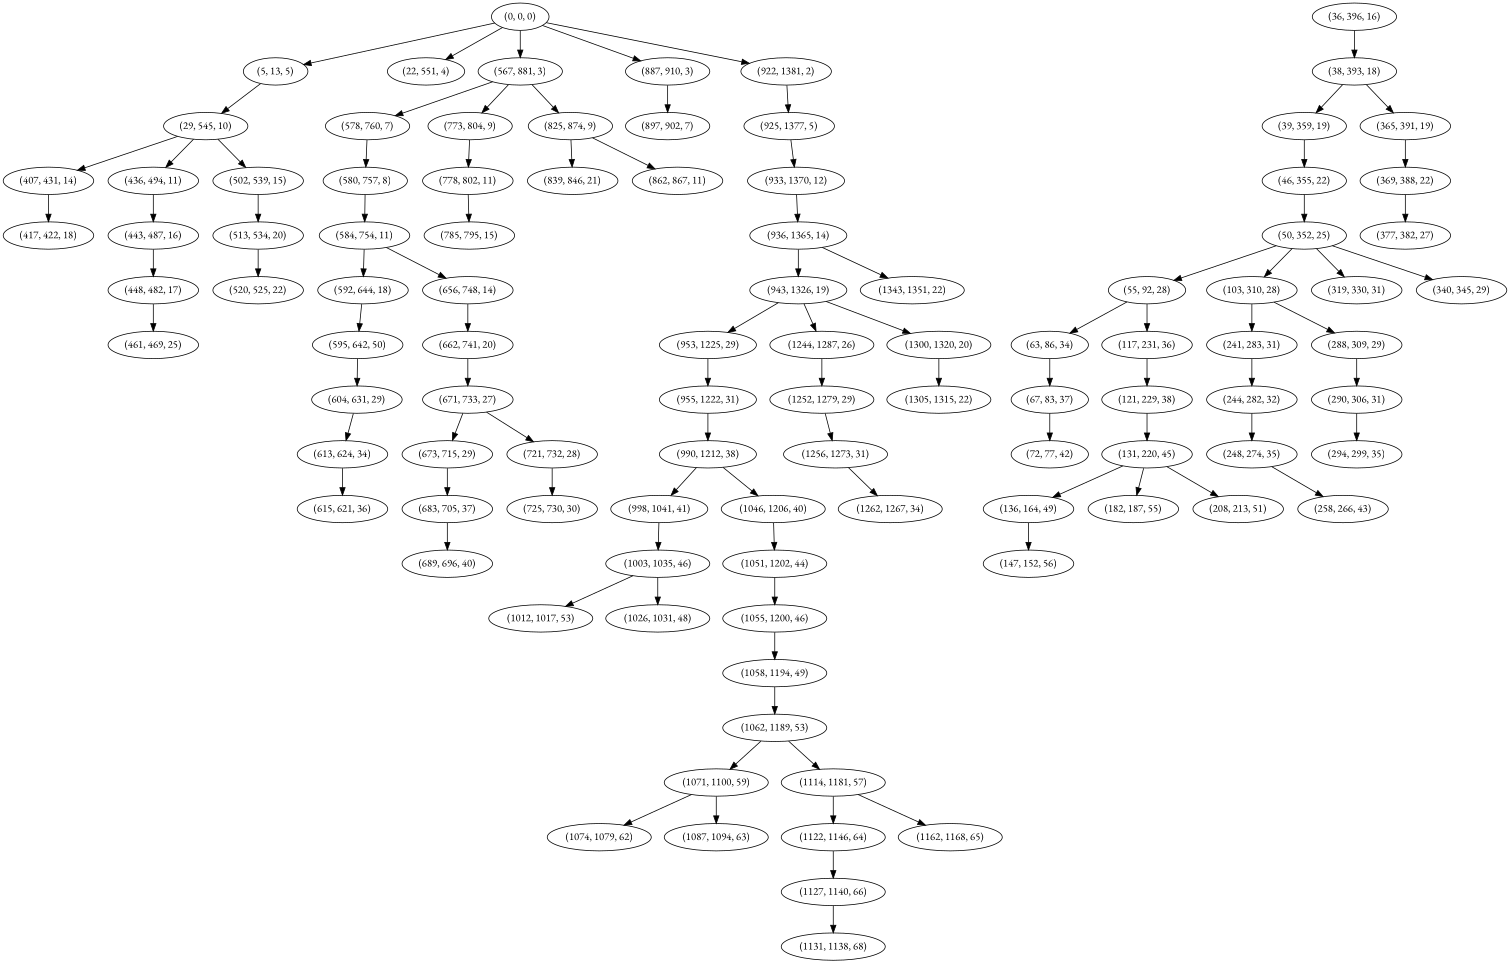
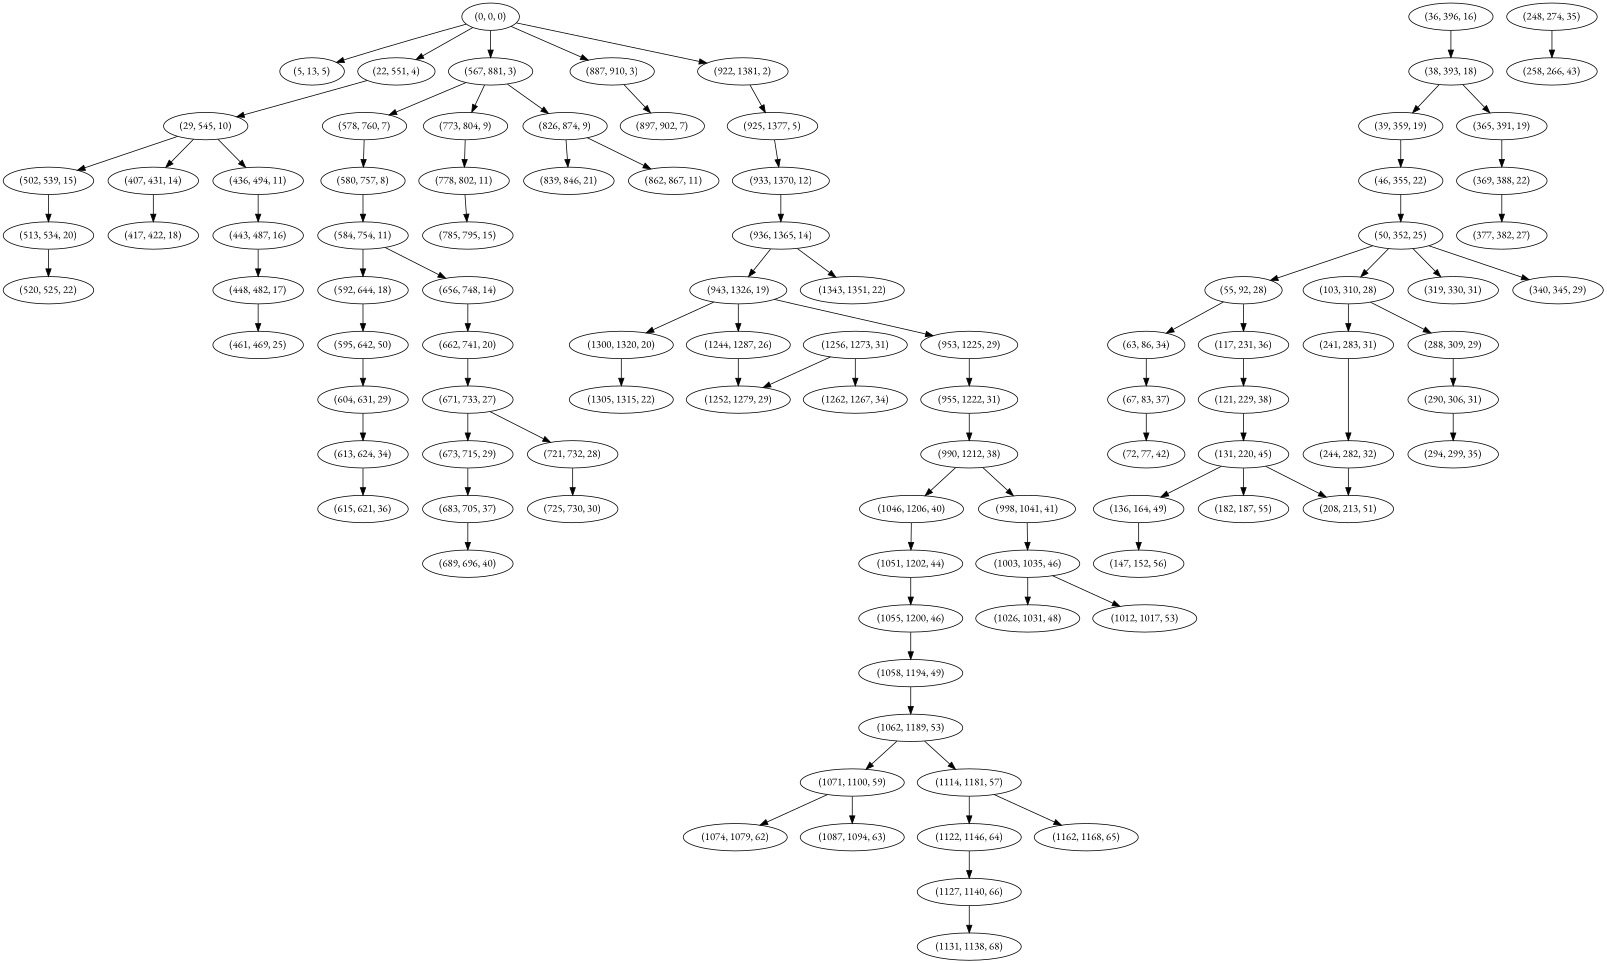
(244, 96) -> (306, 98)
(570, 126) -> (565, 126)
(828, 423) -> (800, 371)
(1252, 423) -> (1348, 478)
